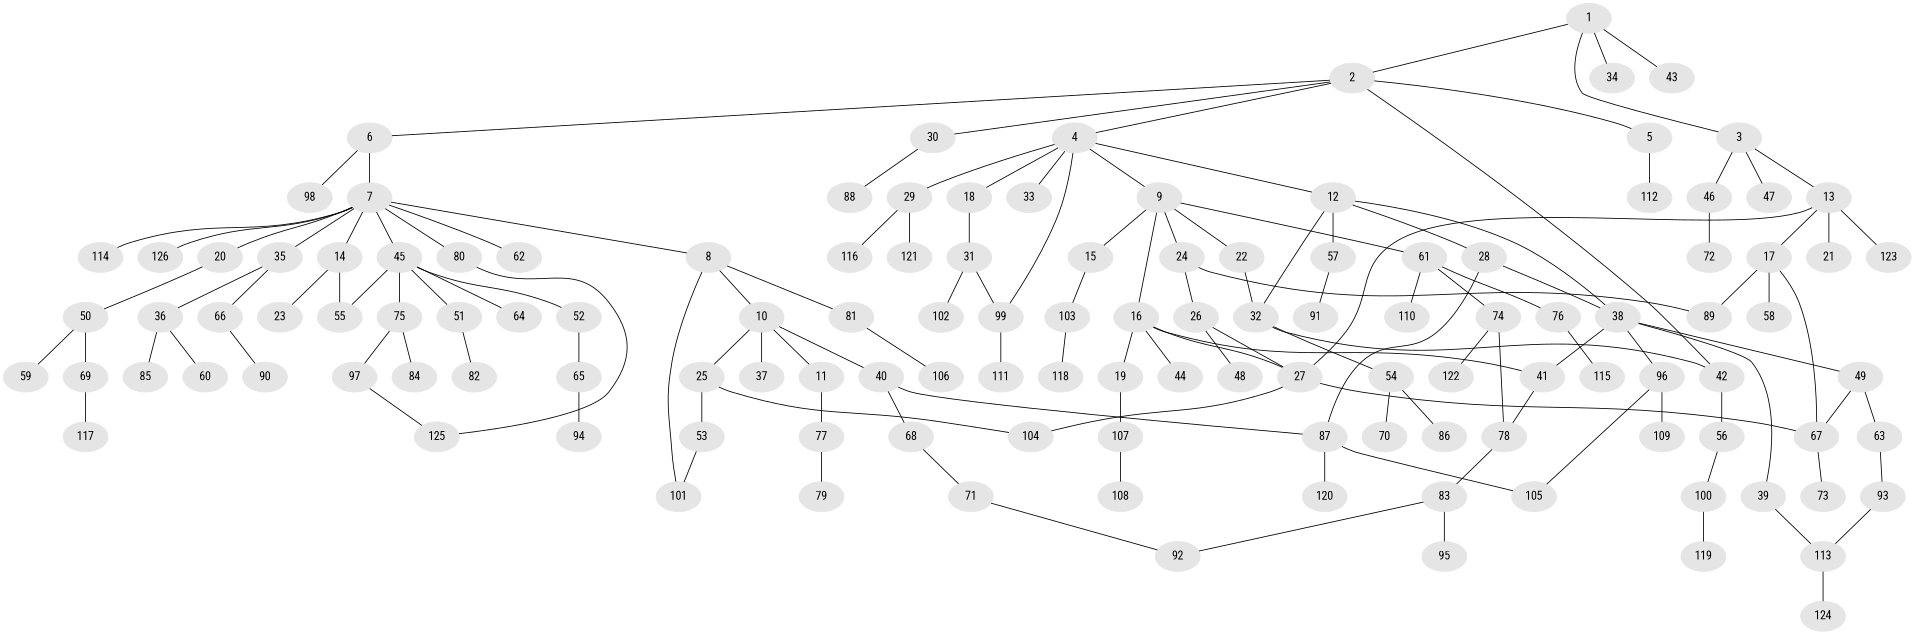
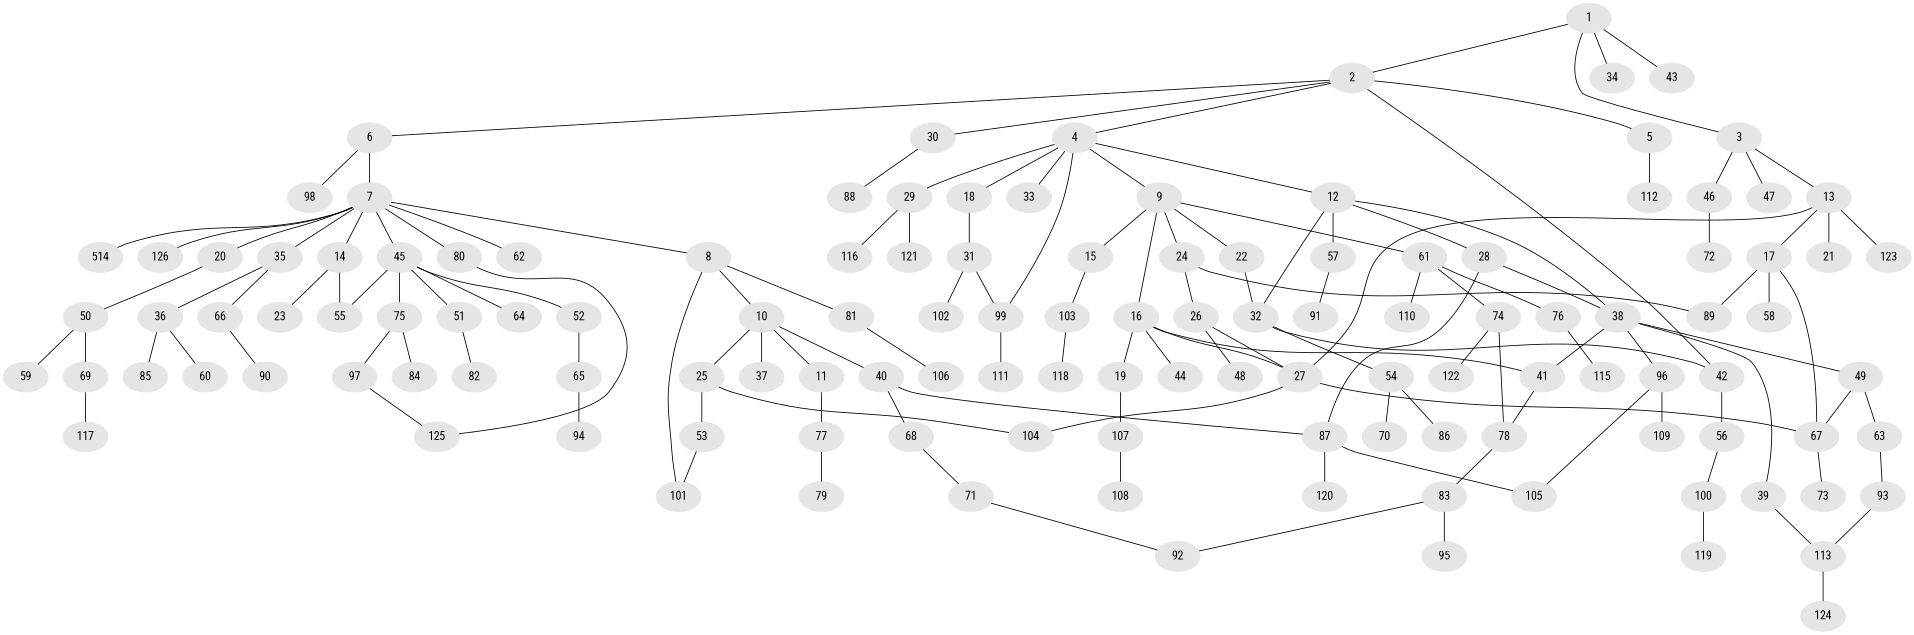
(100, 257) -> (100, 257)
